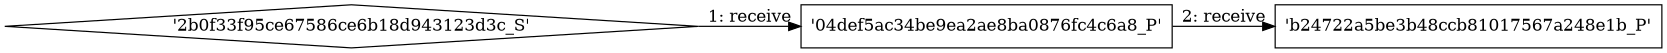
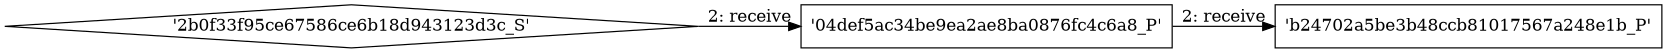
(750, 17) -> (750, 17)
(1469, 26) -> (1469, 26)
